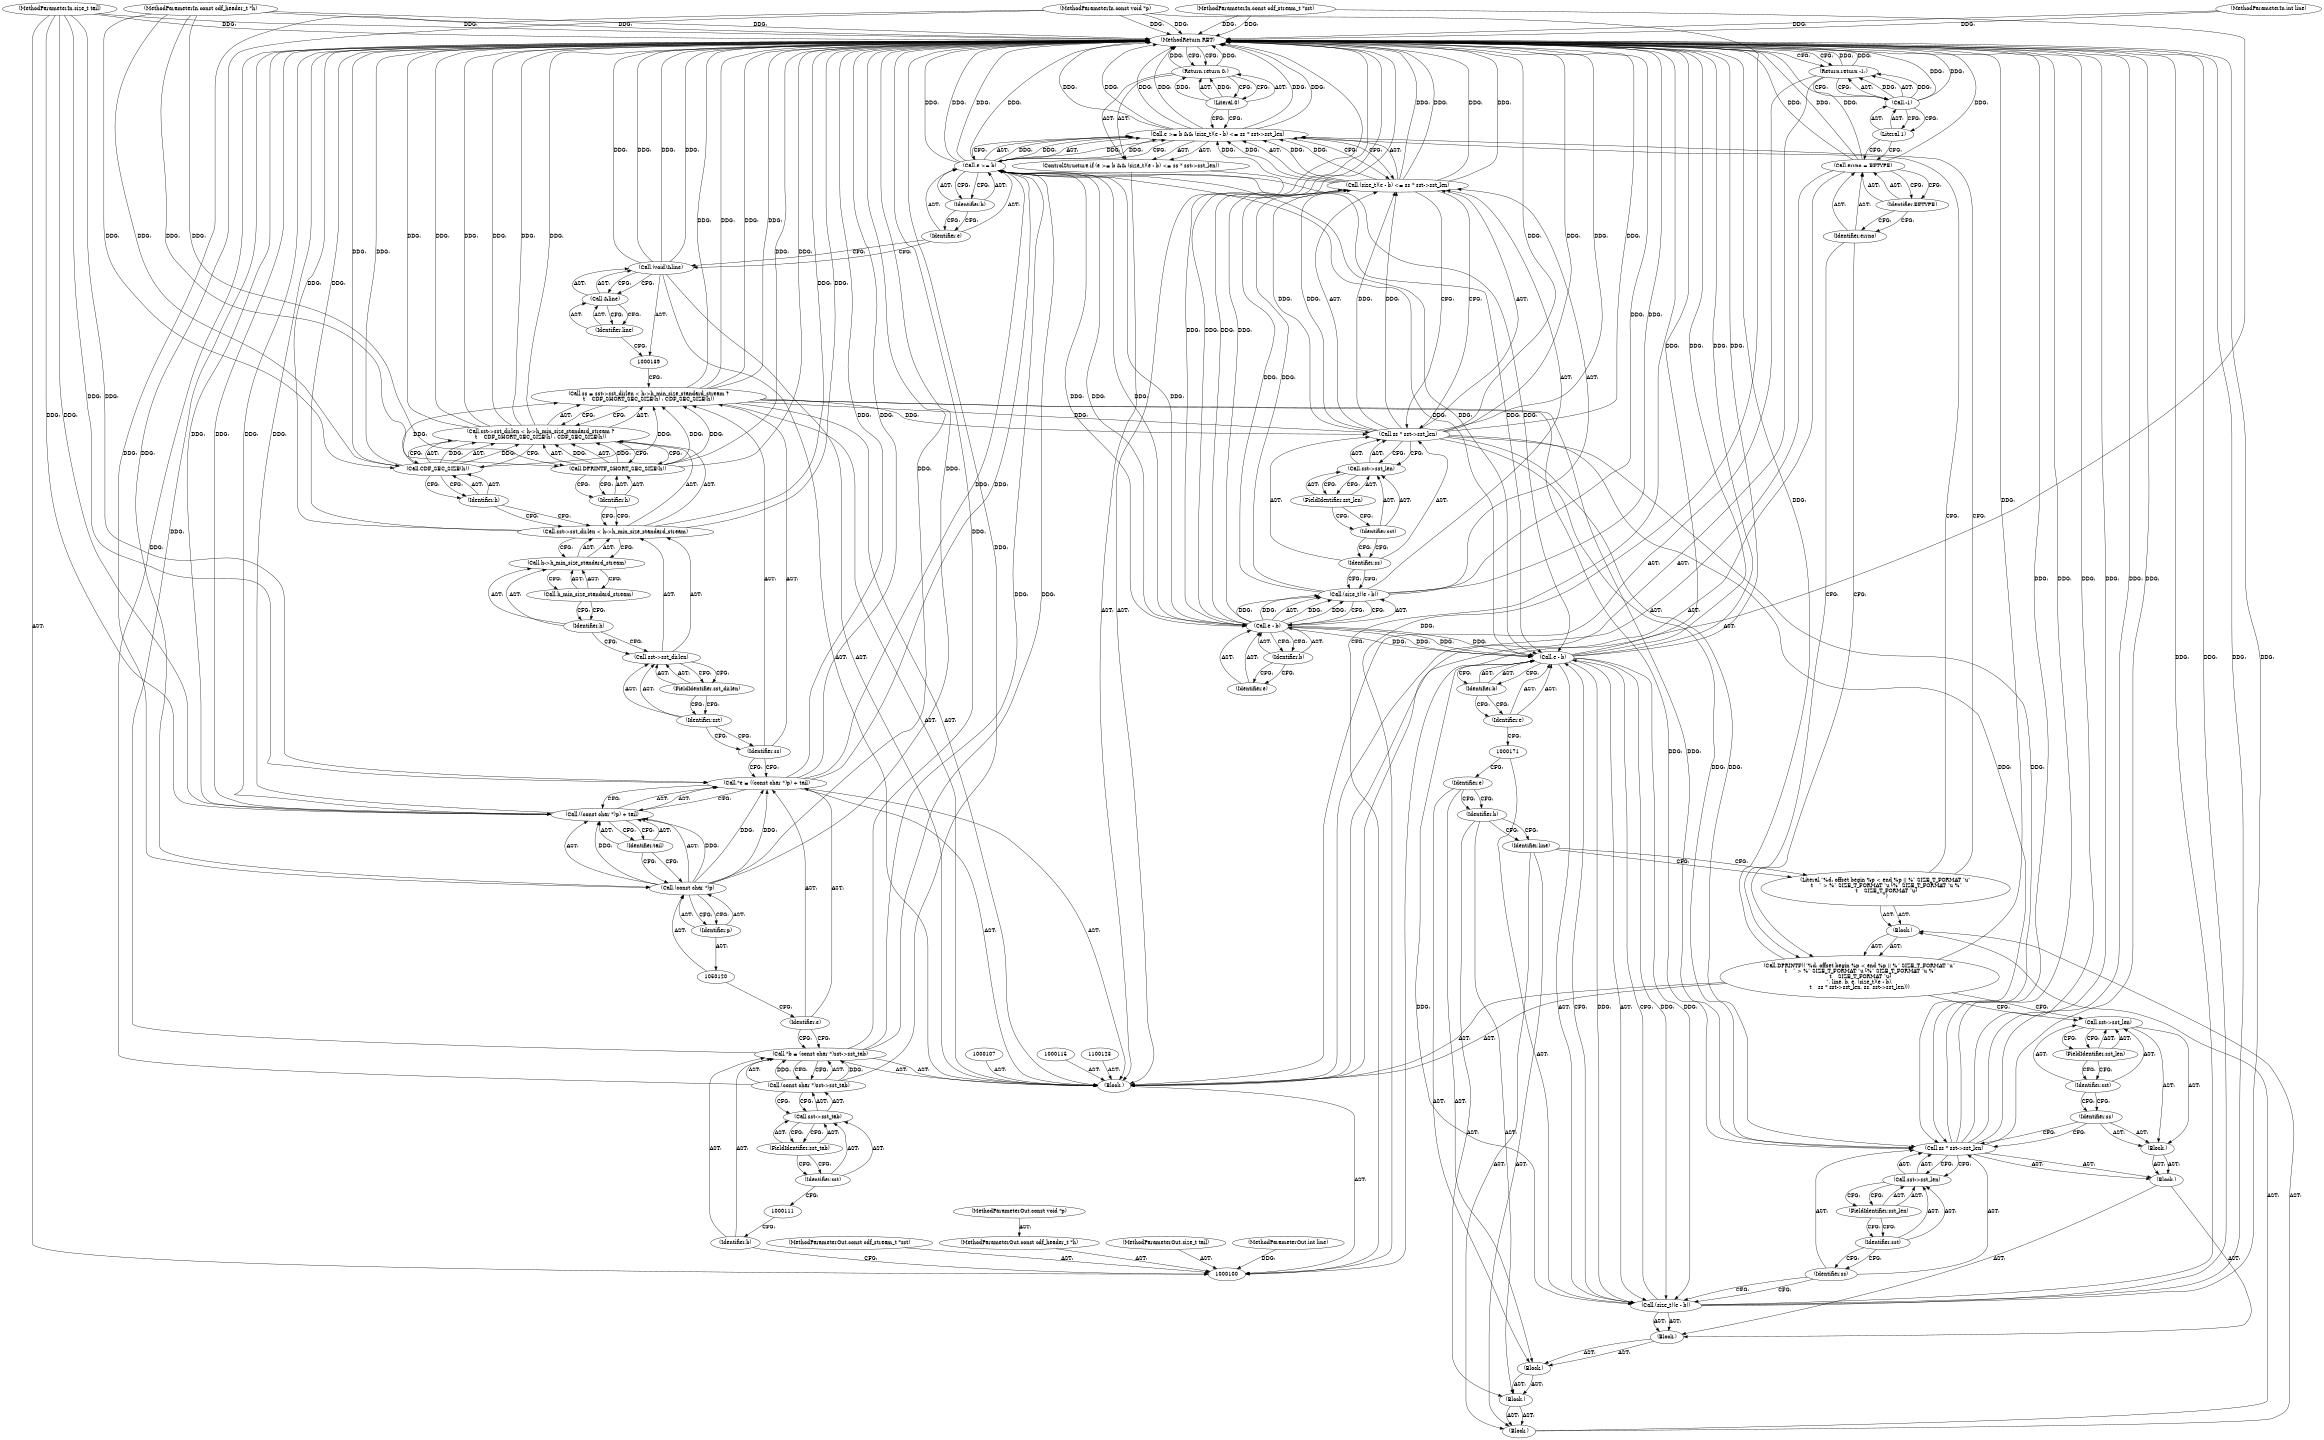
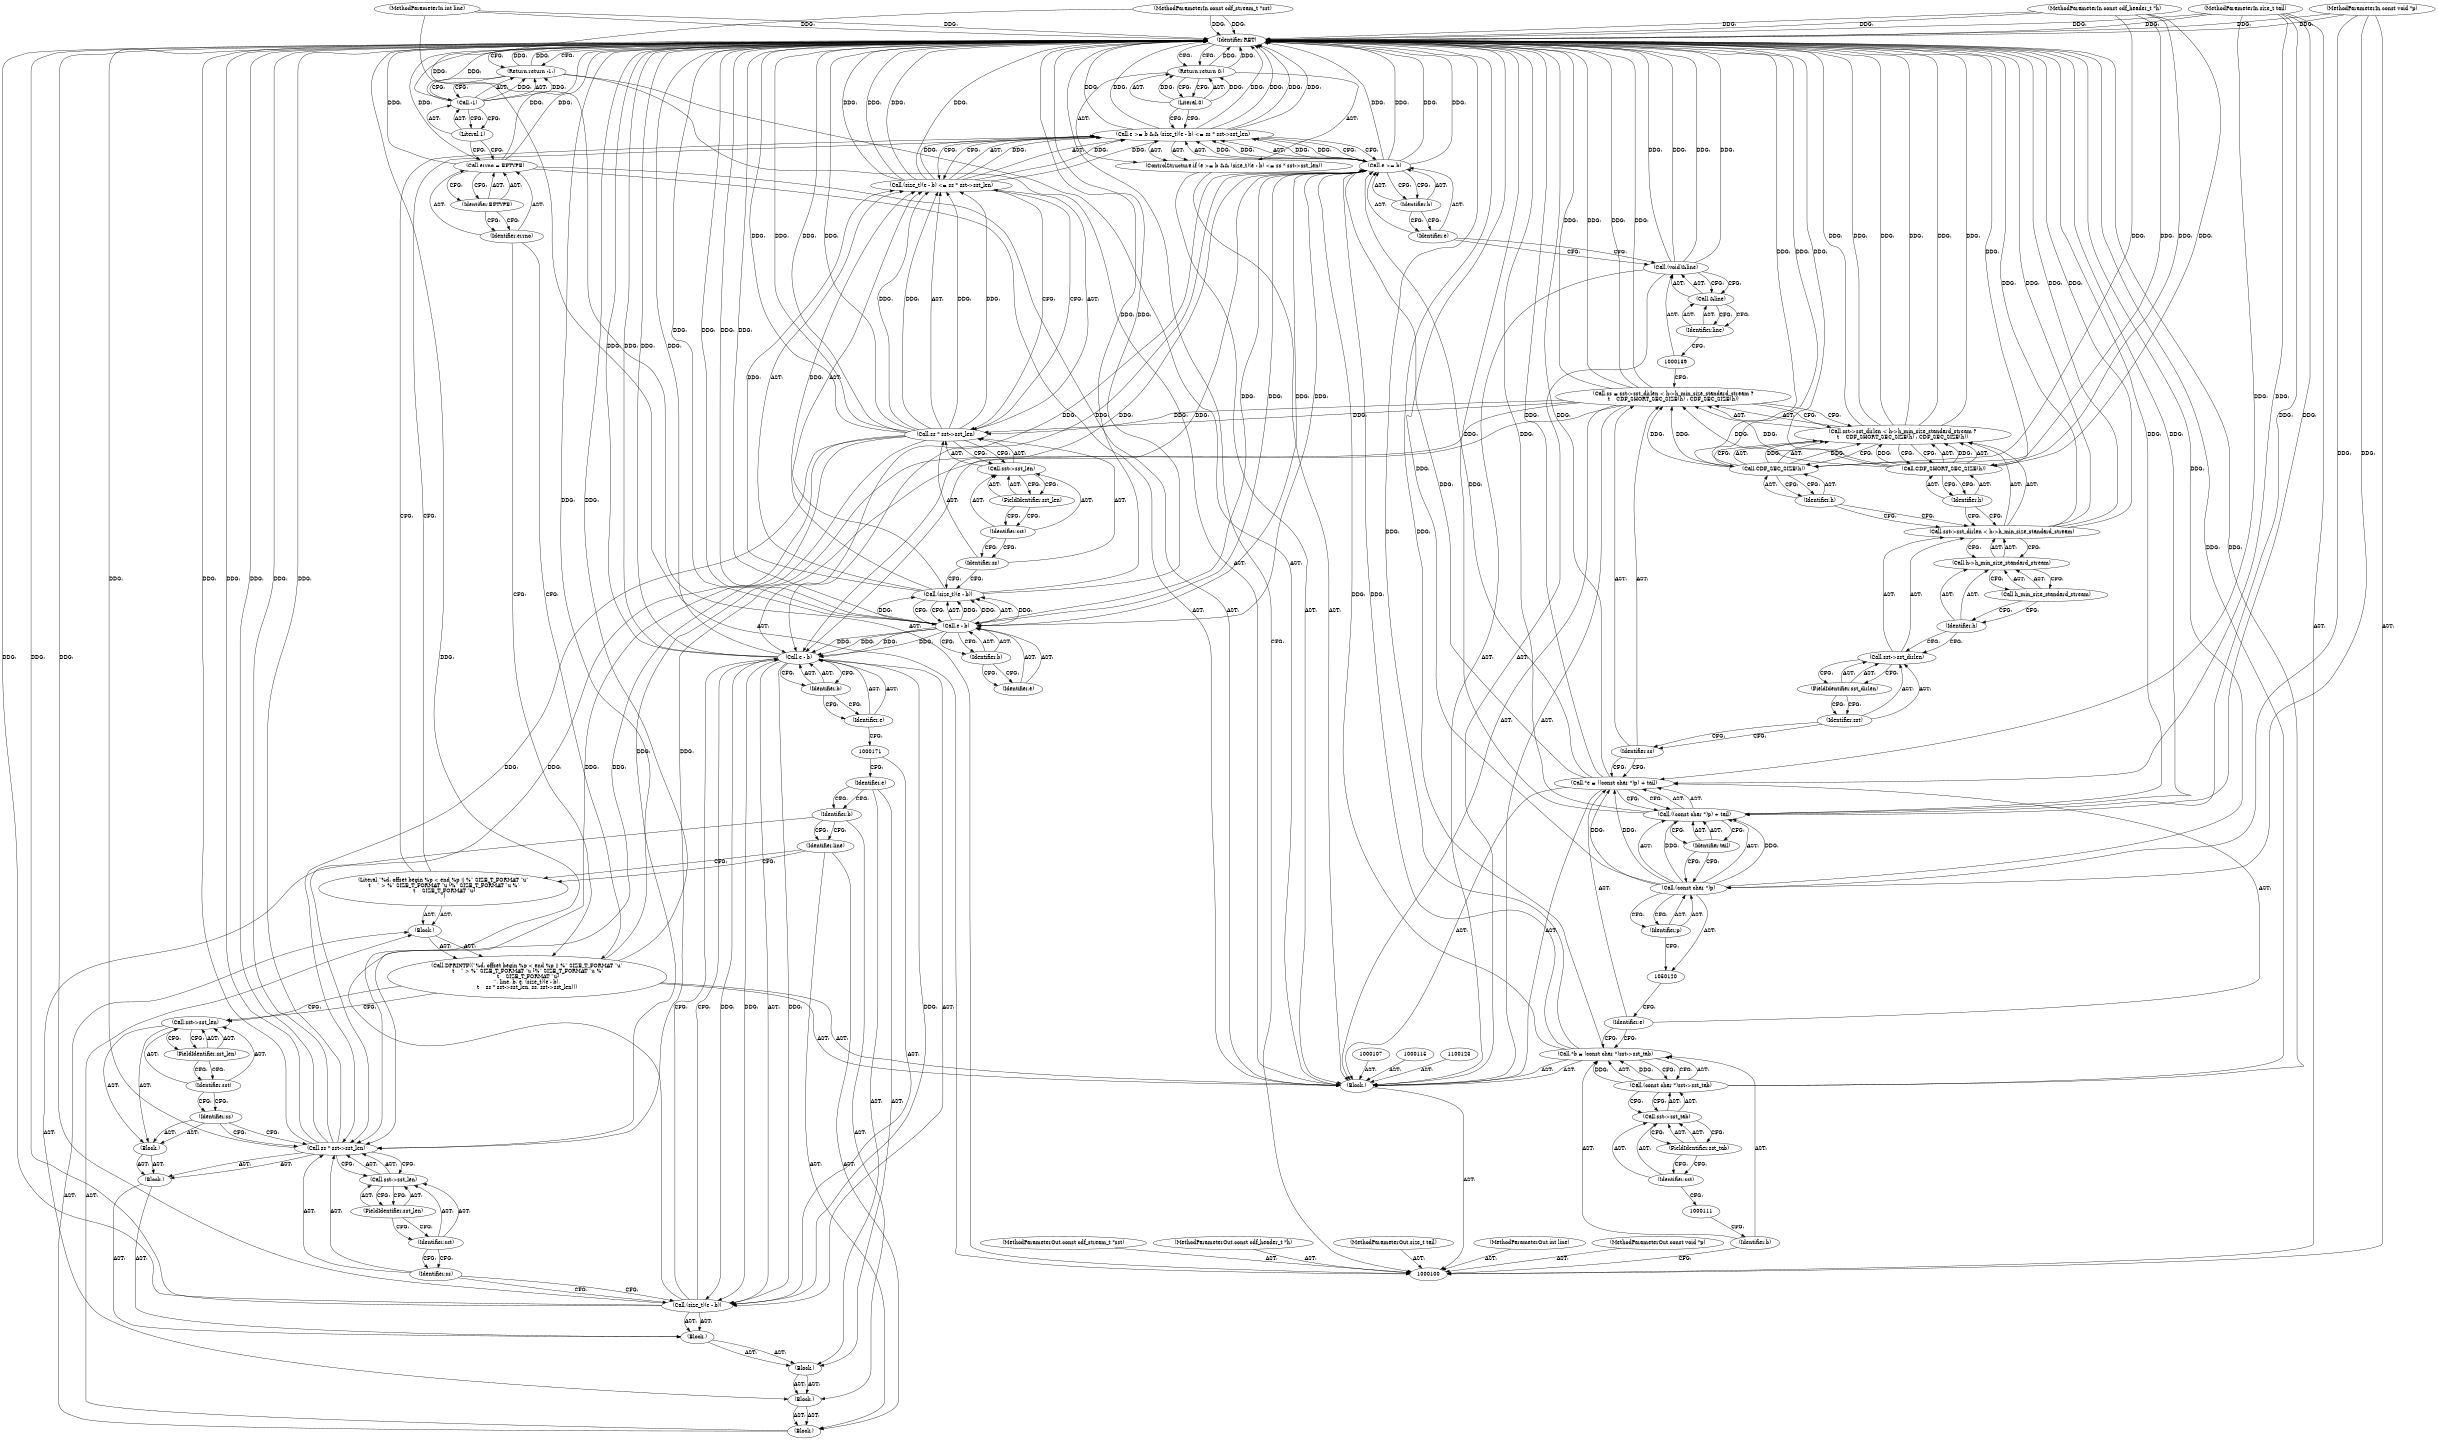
(1188, 40) -> (1237, 40)
(655, 313) -> (1667, 317)
(618, 469) -> (1944, 469)
(1428, 626) -> (2389, 626)
none -> (956, 699)
(676, 940) -> (1700, 933)
(723, 947) -> (1673, 947)
(1019, 1225) -> (1535, 1260)
(1269, 1259) -> (1492, 1259)
